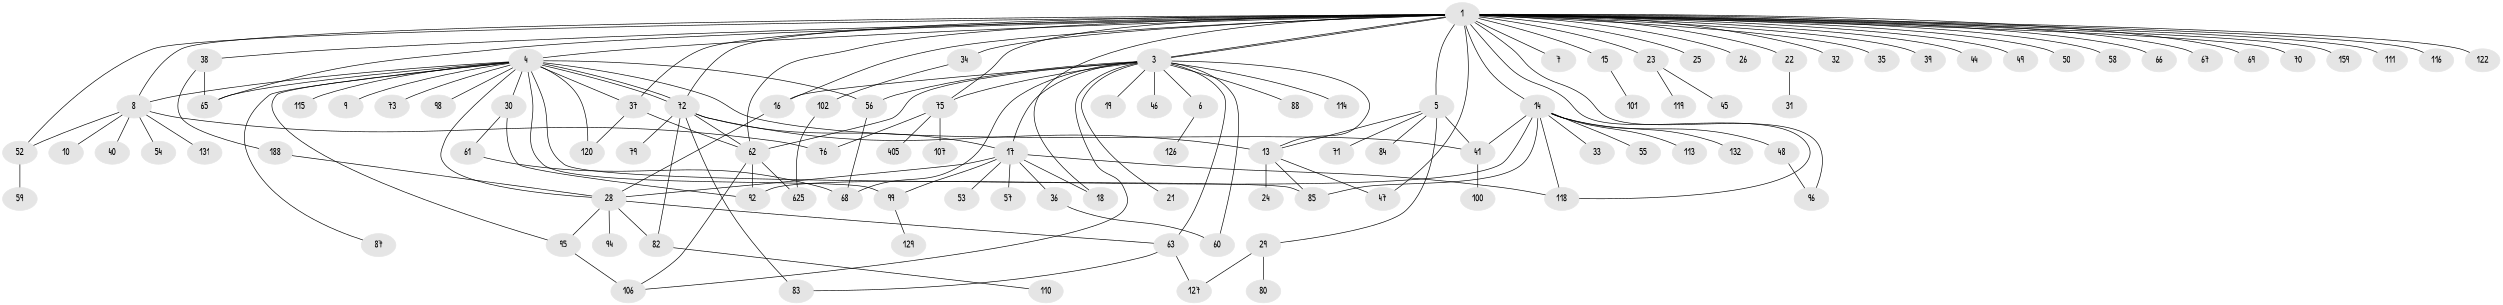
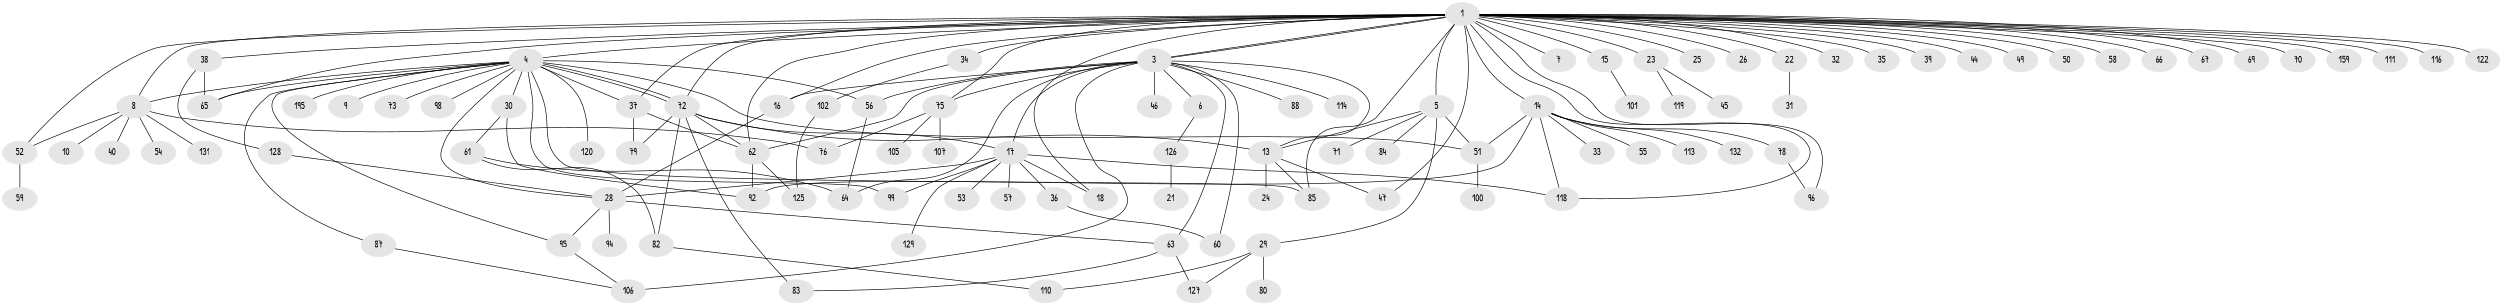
(300, 107) -> (300, 107)
(1108, 107) -> none
(1089, 126) -> (1171, 176)
(608, 132) -> (633, 133)
(275, 153) -> (275, 153)
(894, 153) -> (894, 153)
(1478, 153) -> (1478, 153)
(1782, 153) -> (1782, 153)
(1482, 178) -> (1378, 116)
(799, 199) -> (799, 199)
(845, 199) -> (845, 199)
(899, 220) -> (940, 186)
(633, 222) -> (585, 168)
(700, 230) -> (503, 268)
none -> (1158, 276)
